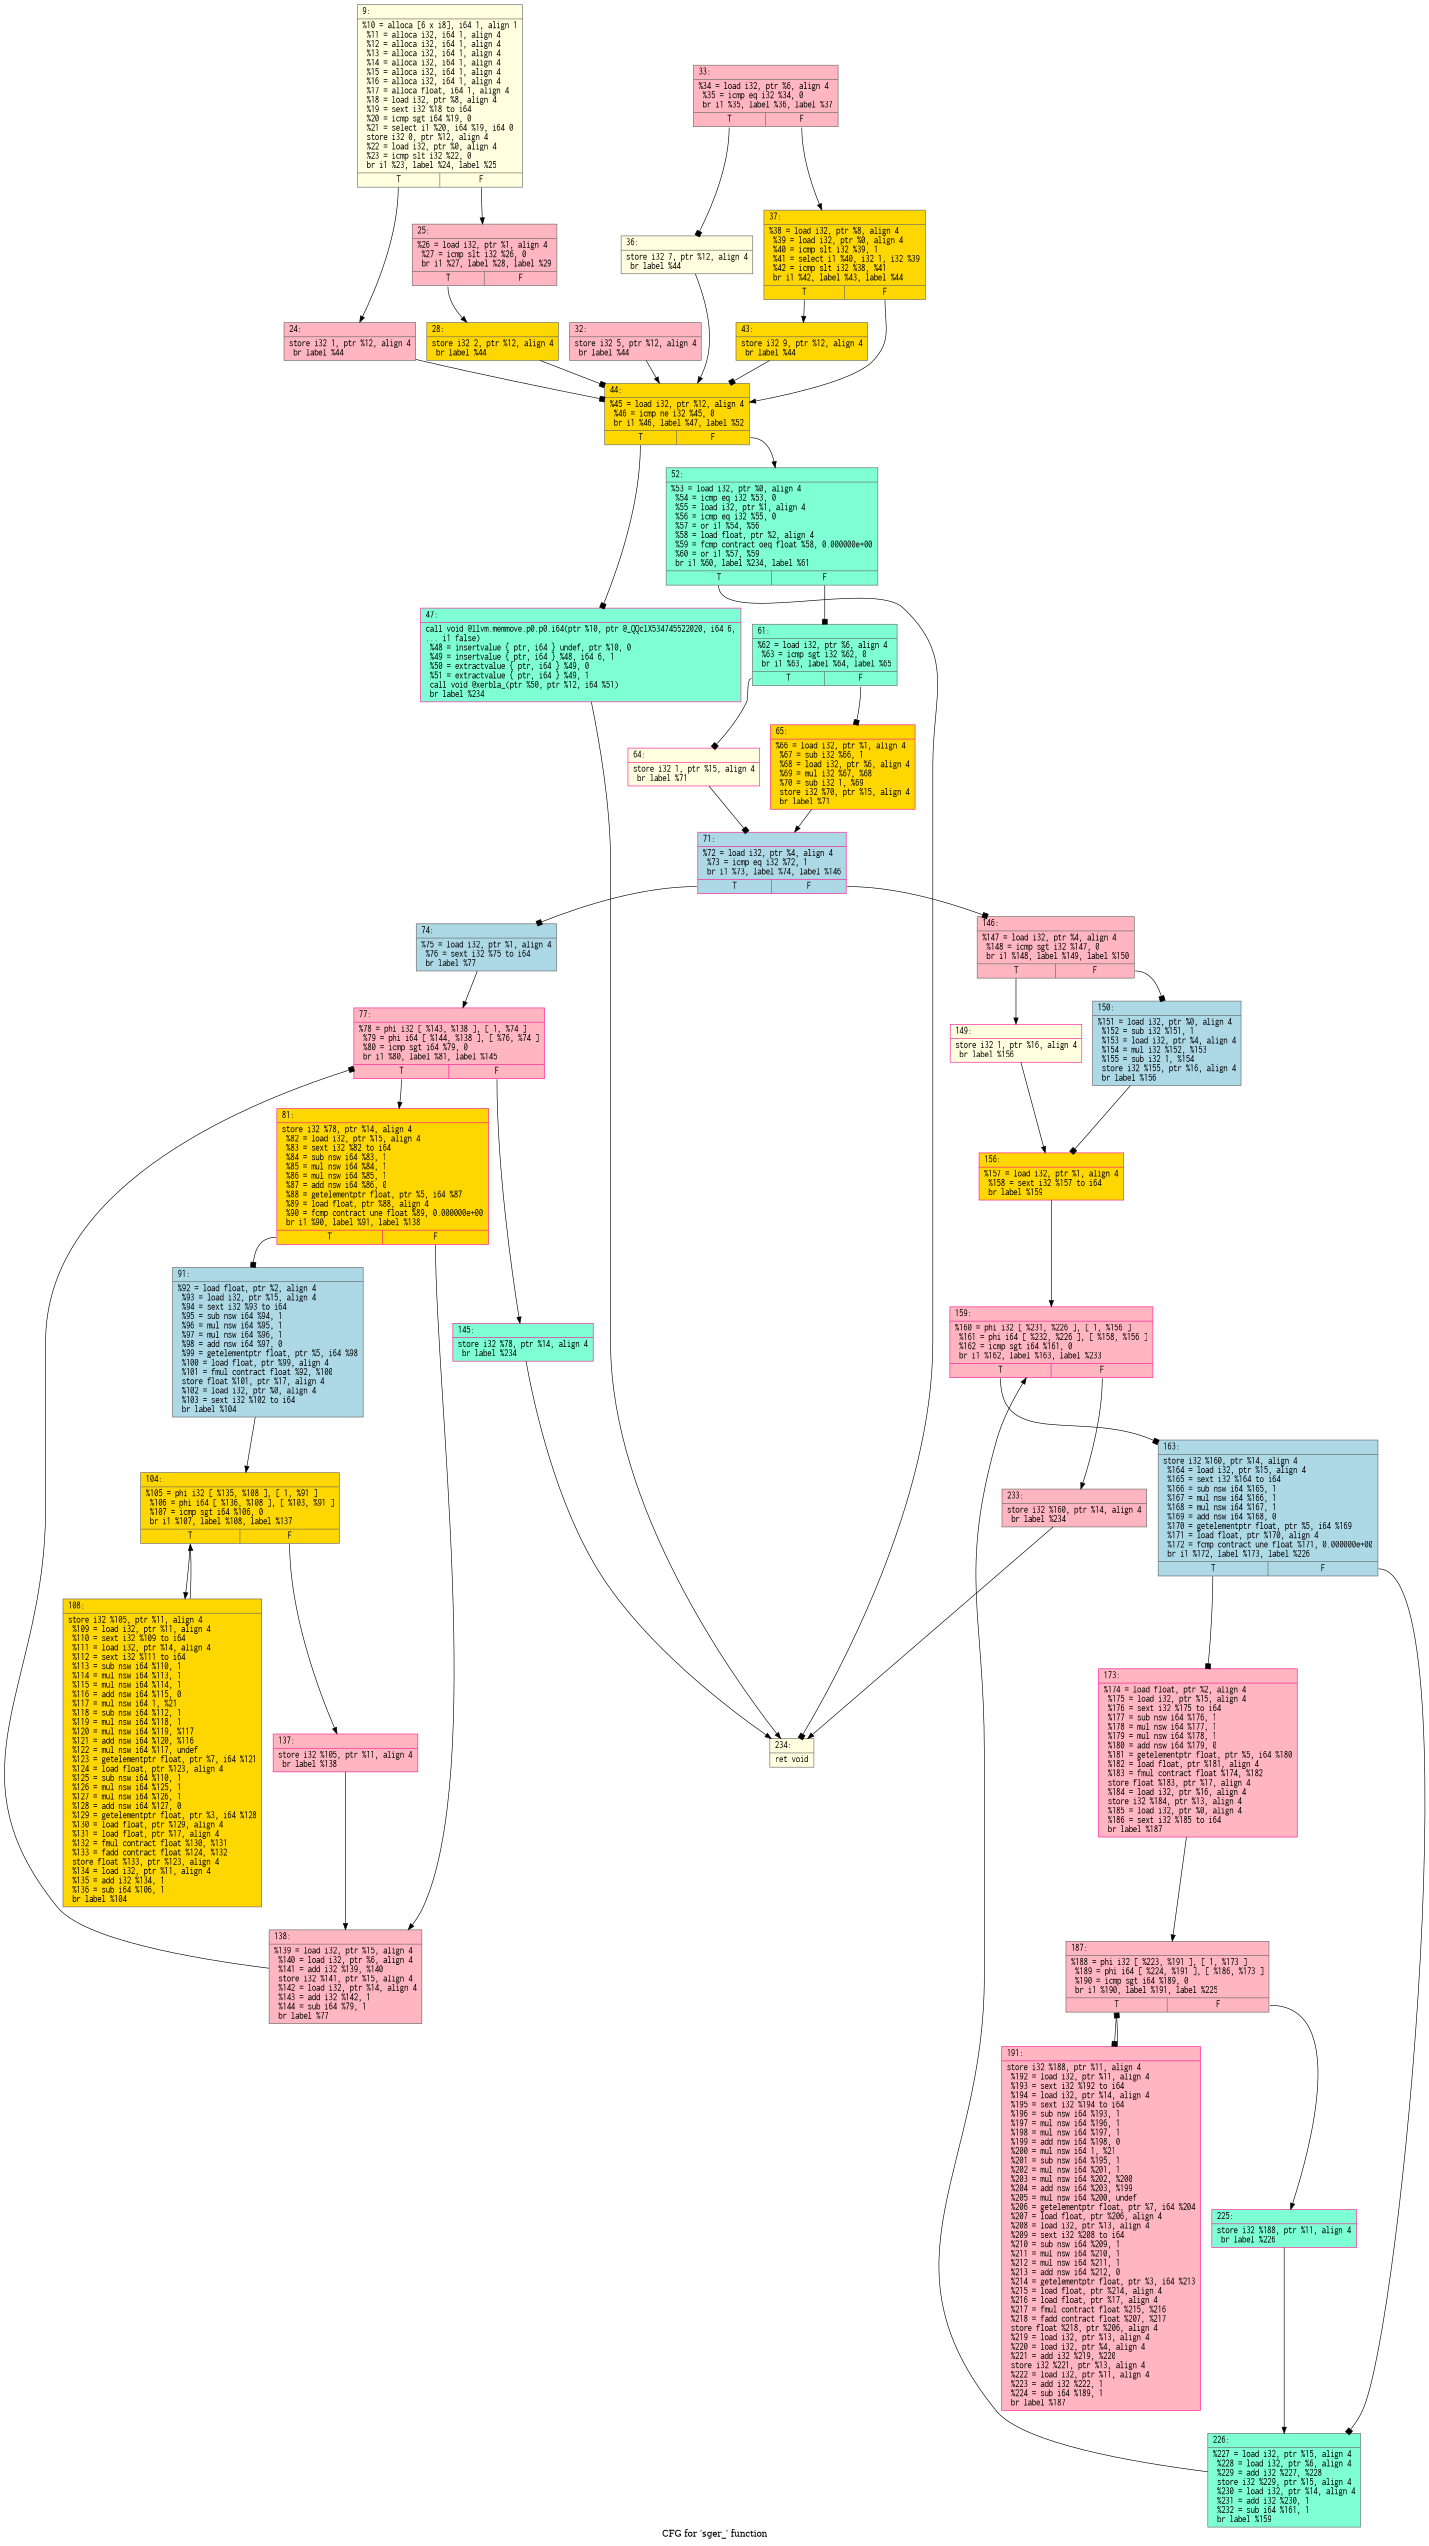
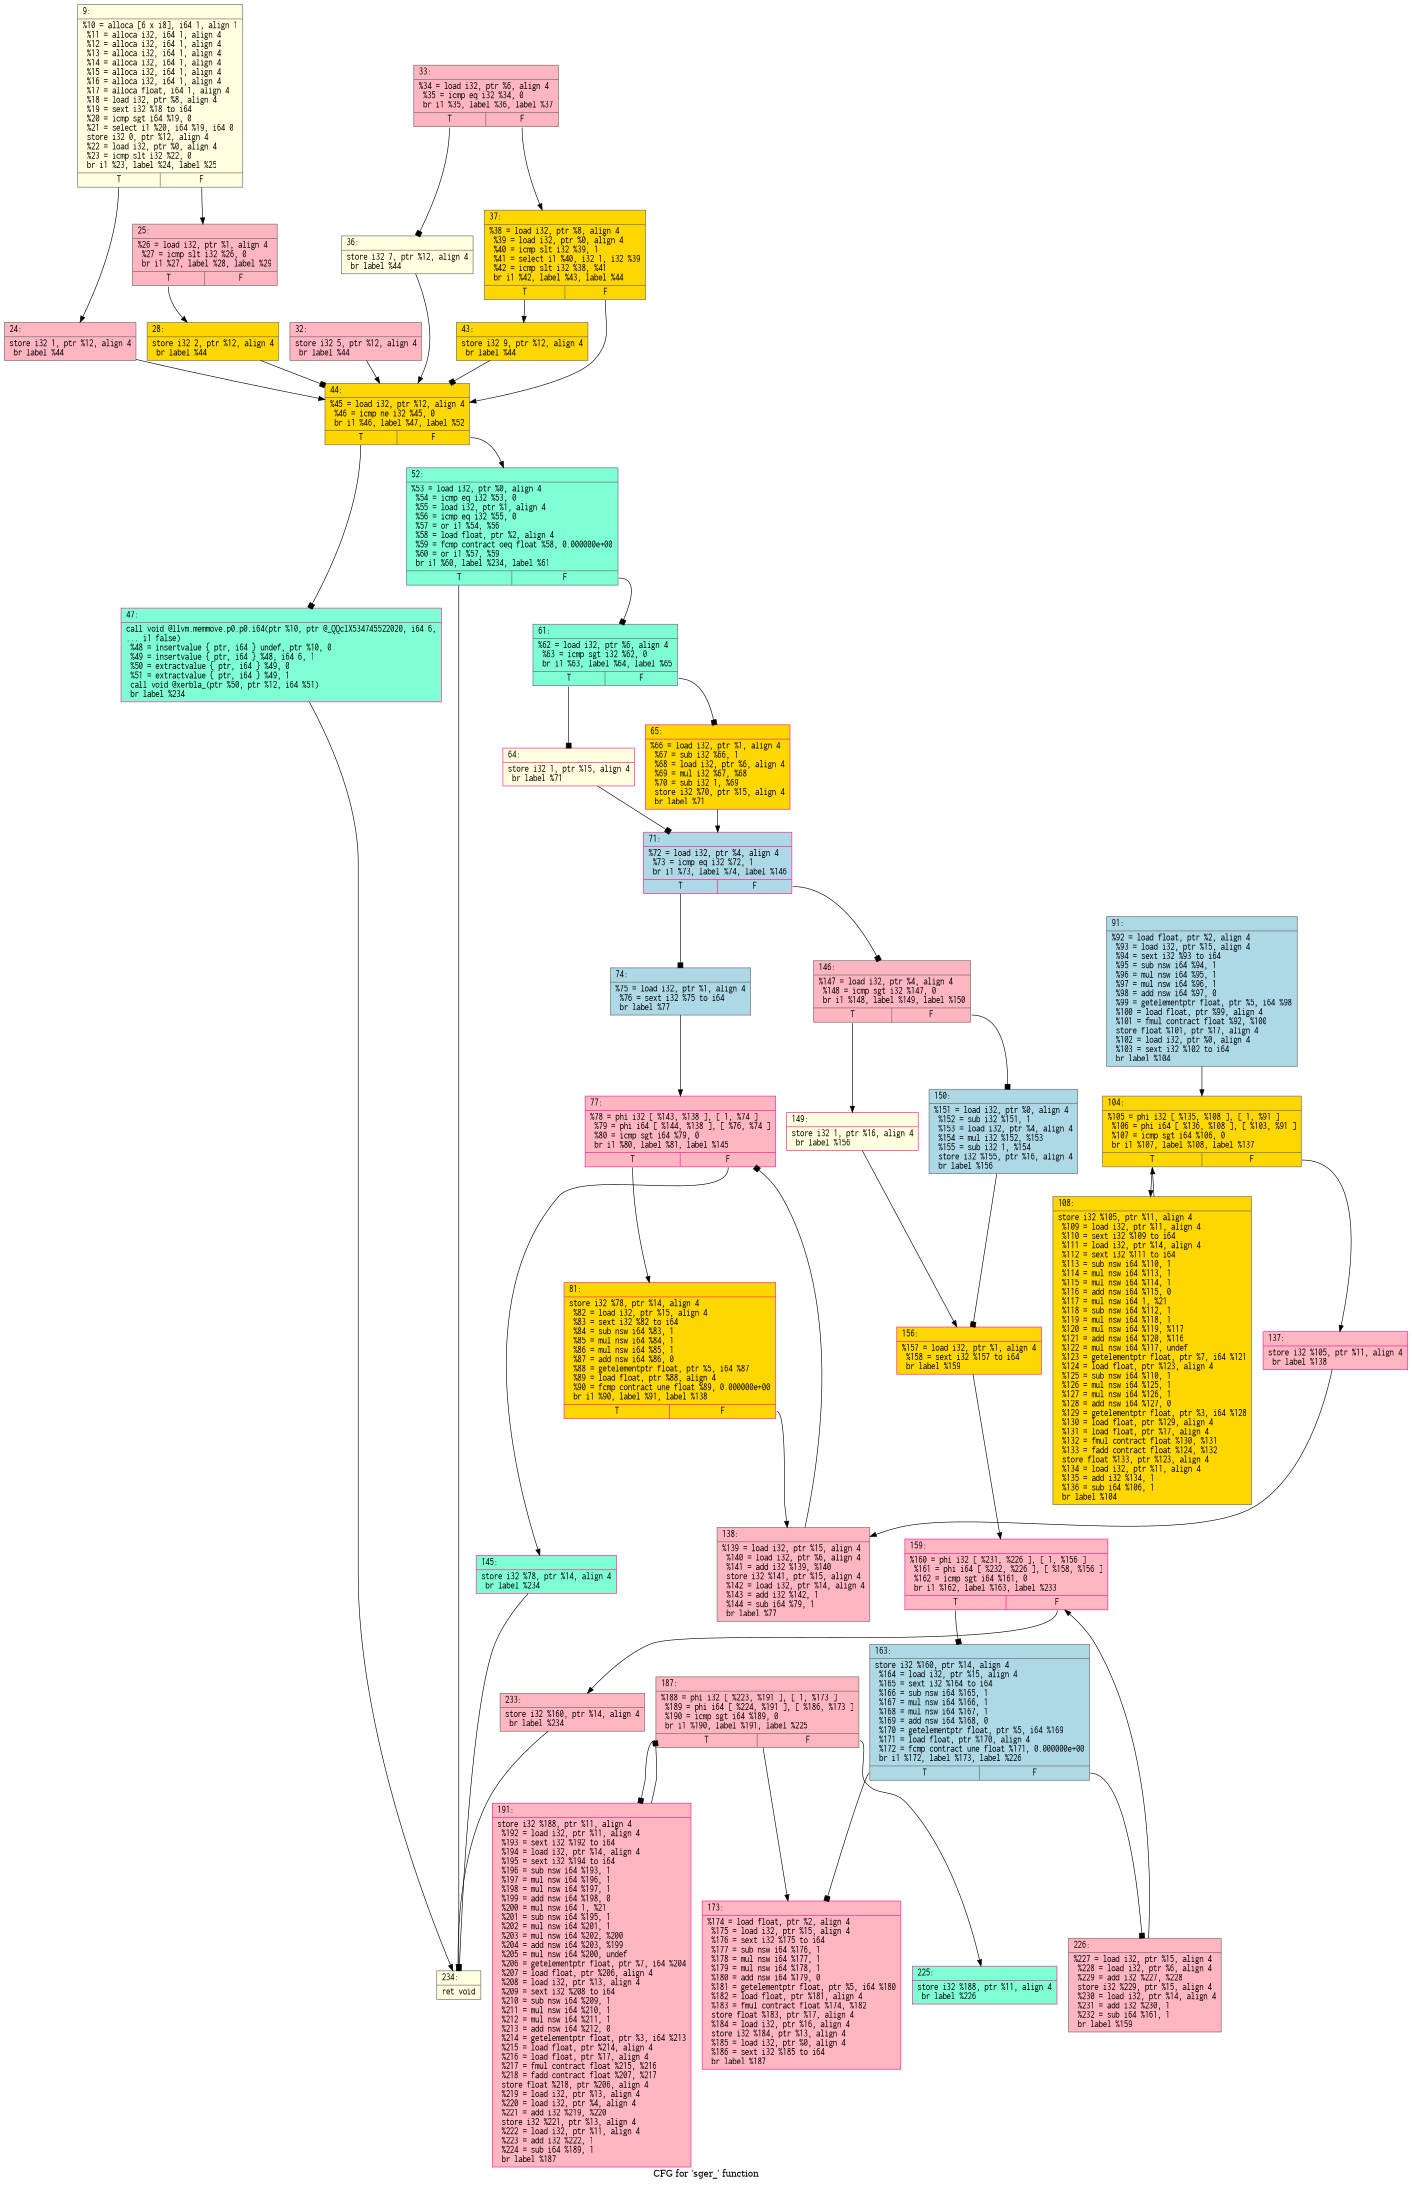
(507, 380) -> (227, 380)
(260, 1244) -> none
(1180, 1886) -> (775, 1821)
(1284, 2337) -> none
(1284, 2480) -> (1145, 1985)
